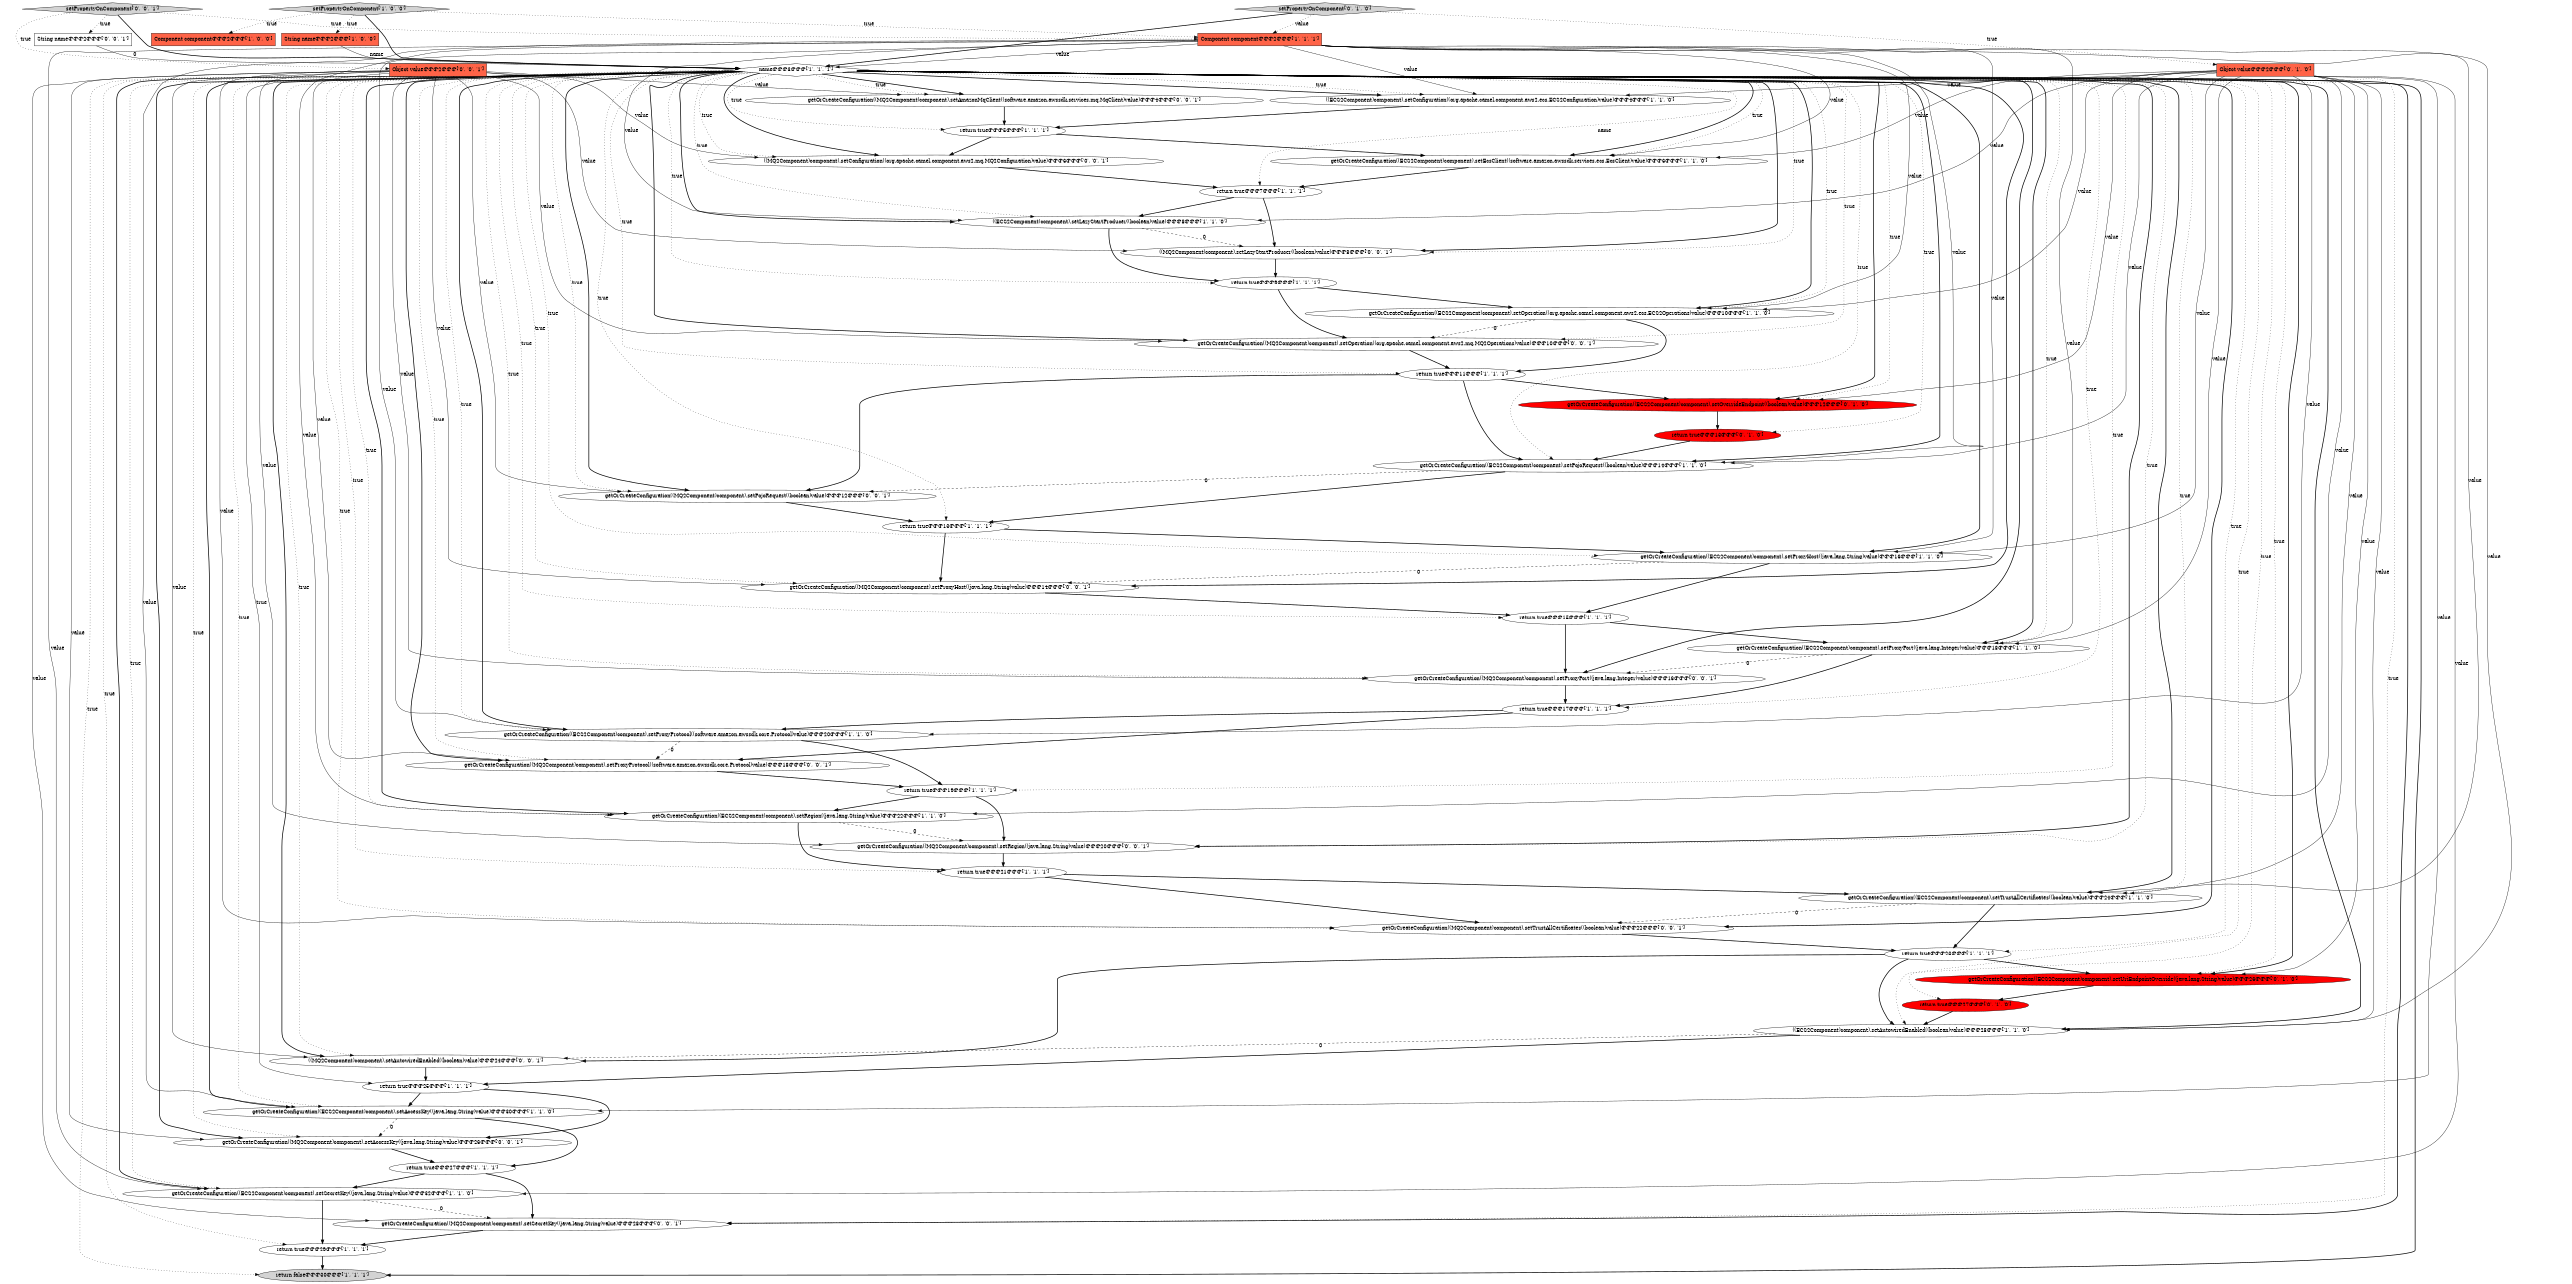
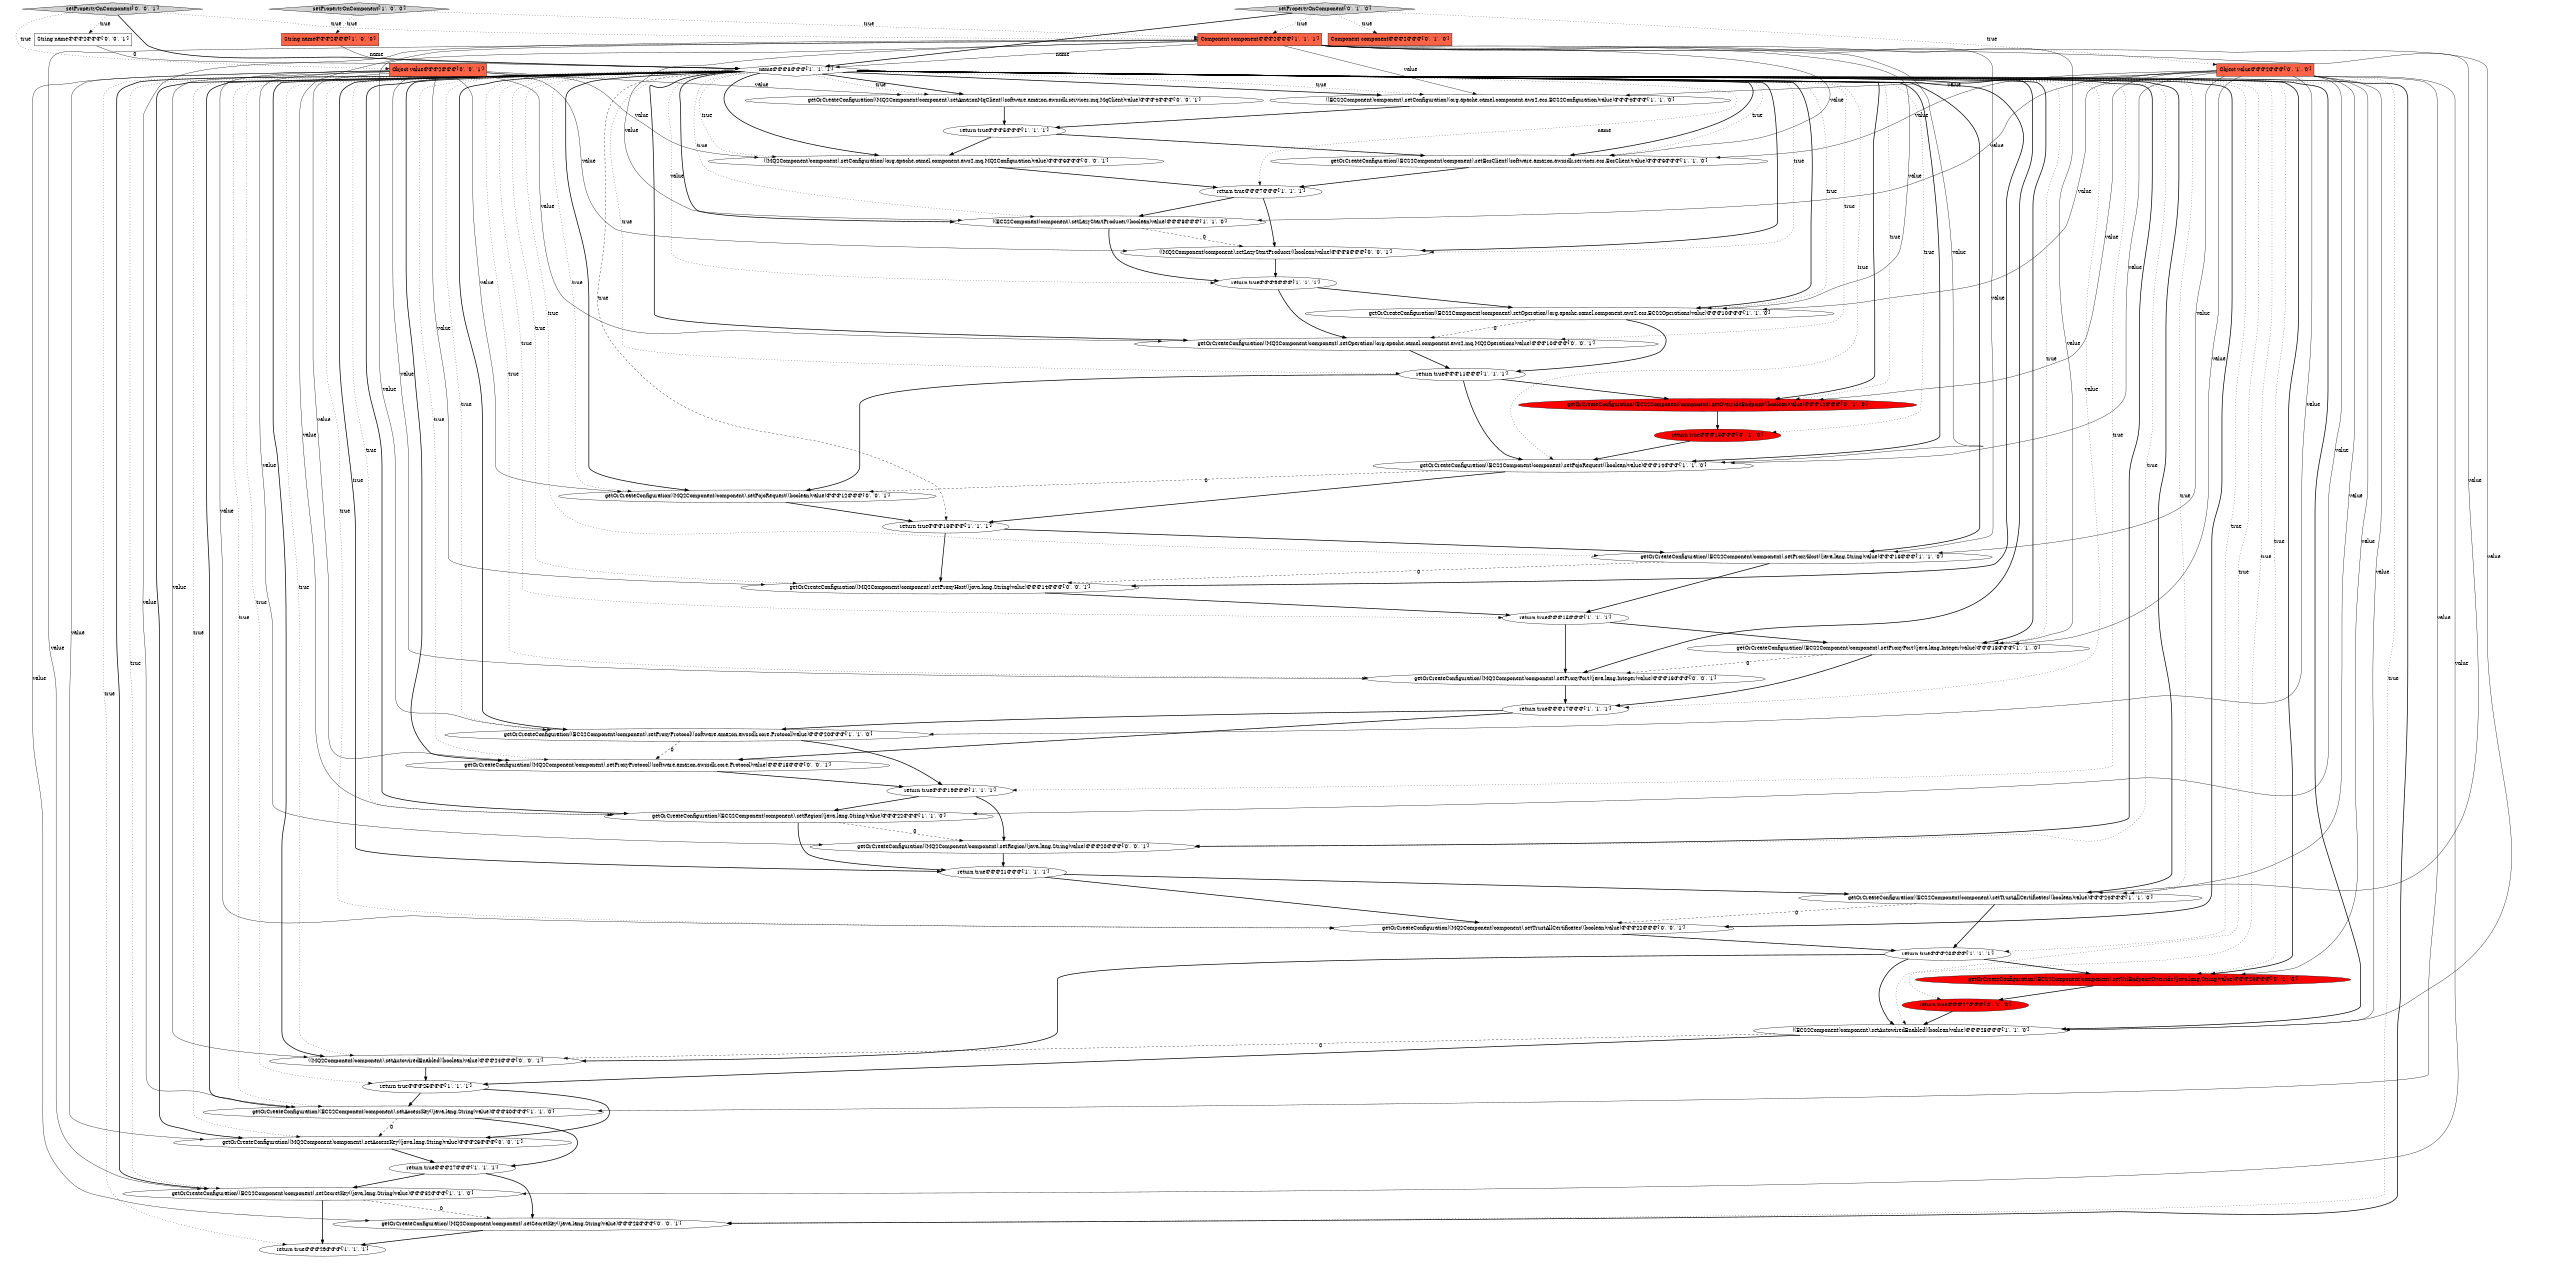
(1302, 24) -> (1302, 24)
(213, 40) -> none
none -> (1390, 40)
(1063, 55) -> (1063, 55)
(541, 64) -> none
(803, 122) -> none
(677, 177) -> (677, 177)
(615, 347) -> (615, 347)
(247, 387) -> (247, 387)
(2092, 390) -> (2092, 390)
(355, 561) -> (355, 561)
(322, 1275) -> none
